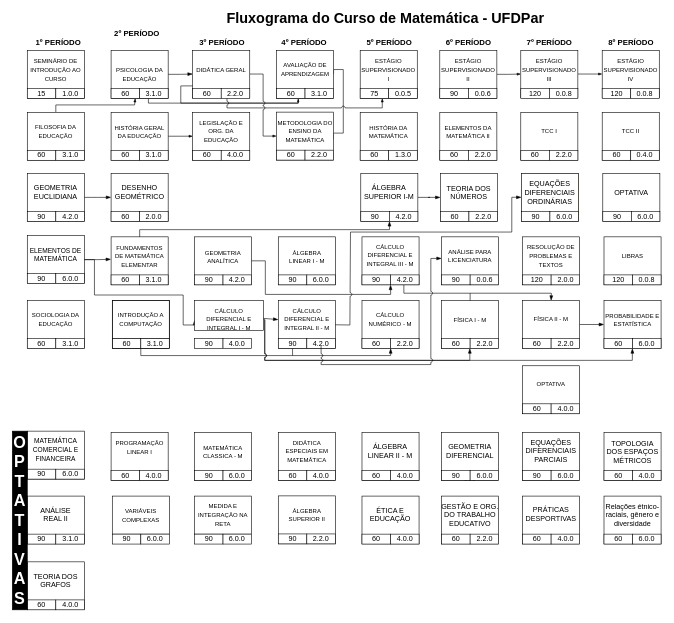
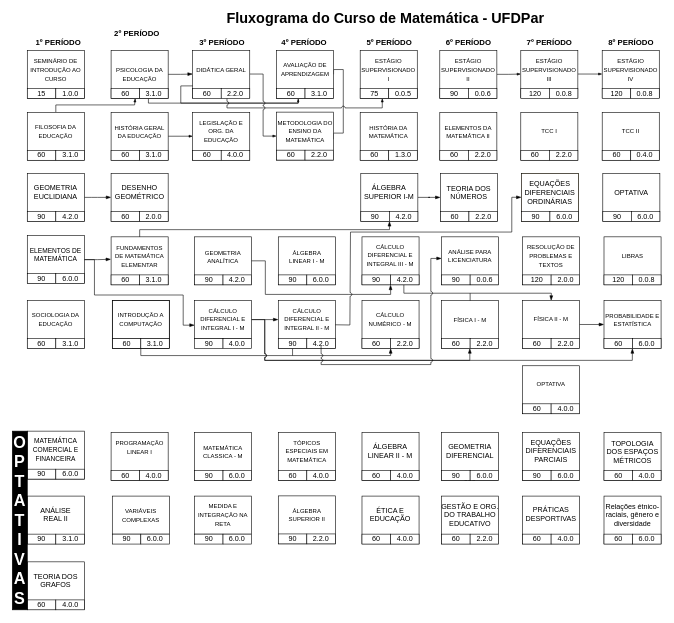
(229, 315) -> (223, 320)
(307, 451) -> (307, 451)
